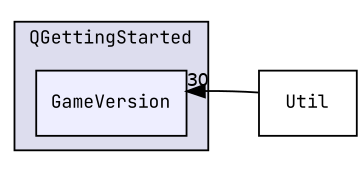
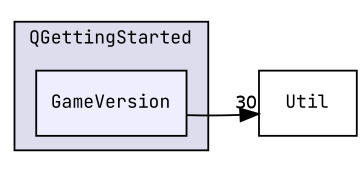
(232, 91) -> (220, 115)
